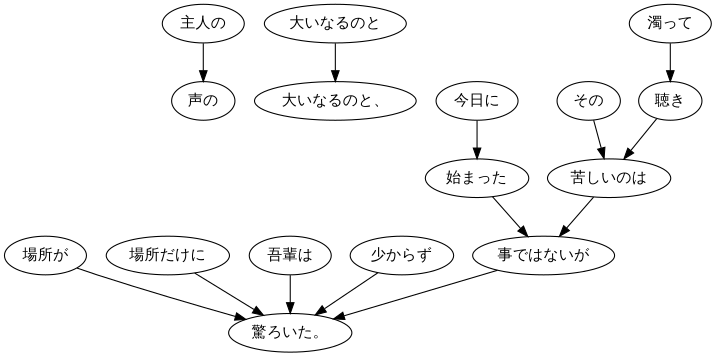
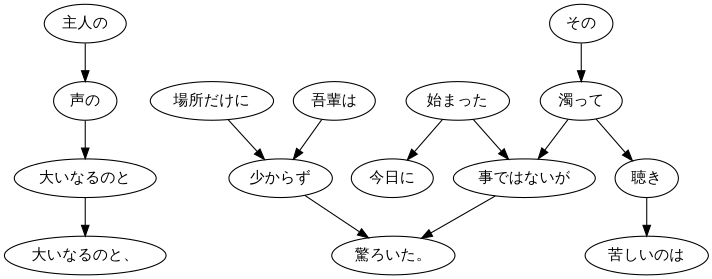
none -> (85, 134)
(477, 134) -> (429, 136)
(597, 134) -> (581, 57)
(580, 213) -> (556, 135)
(45, 256) -> none
(290, 289) -> (311, 135)
(224, 291) -> (243, 136)
